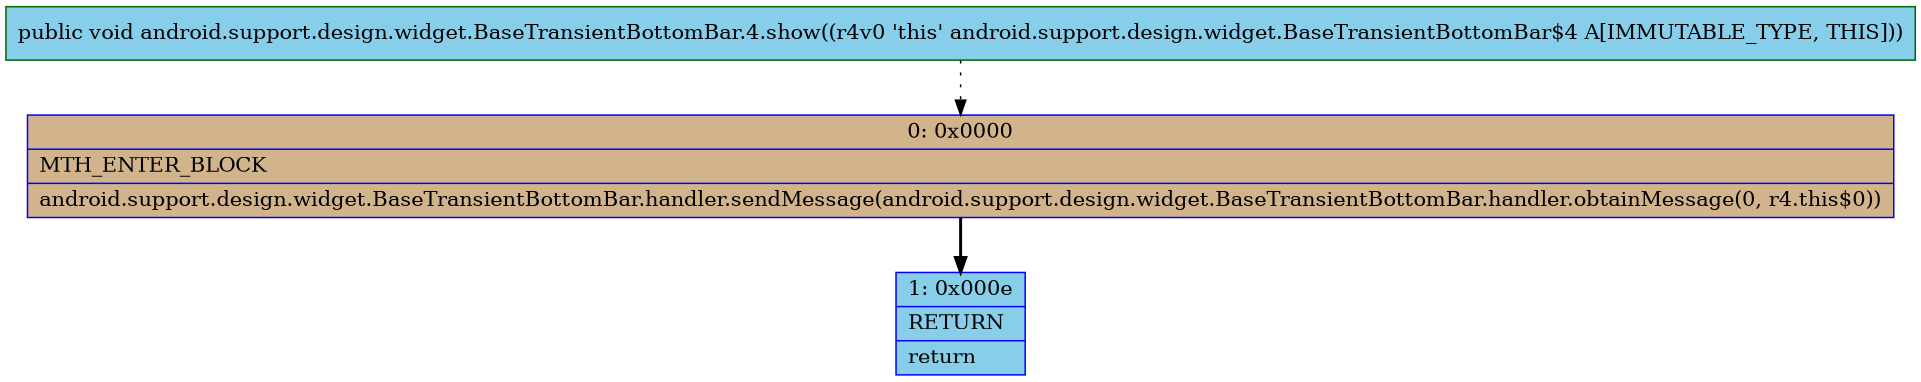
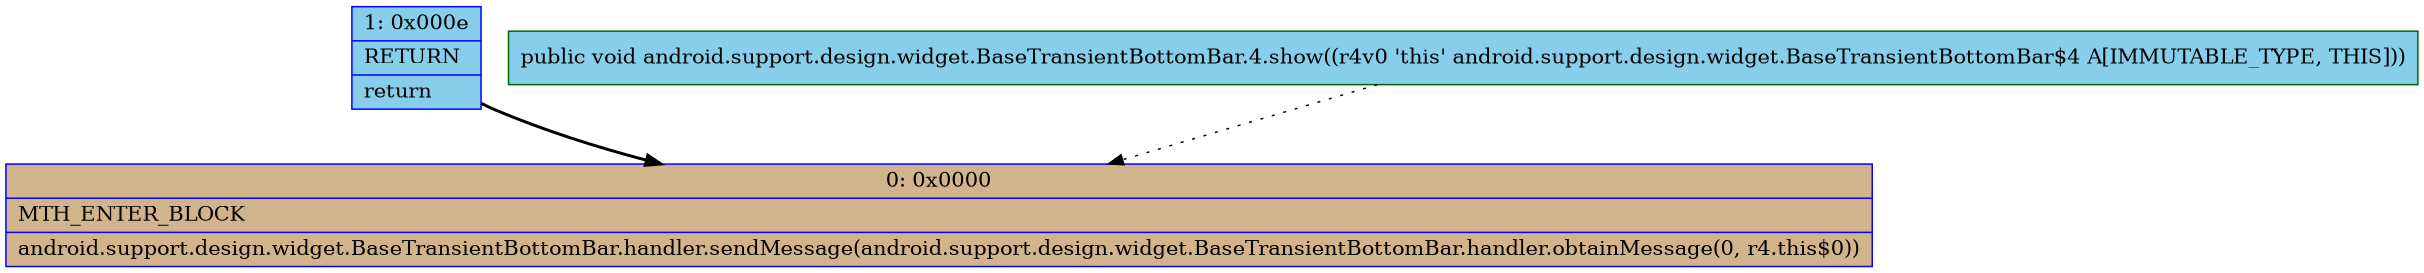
(961, 238) -> (563, 135)
